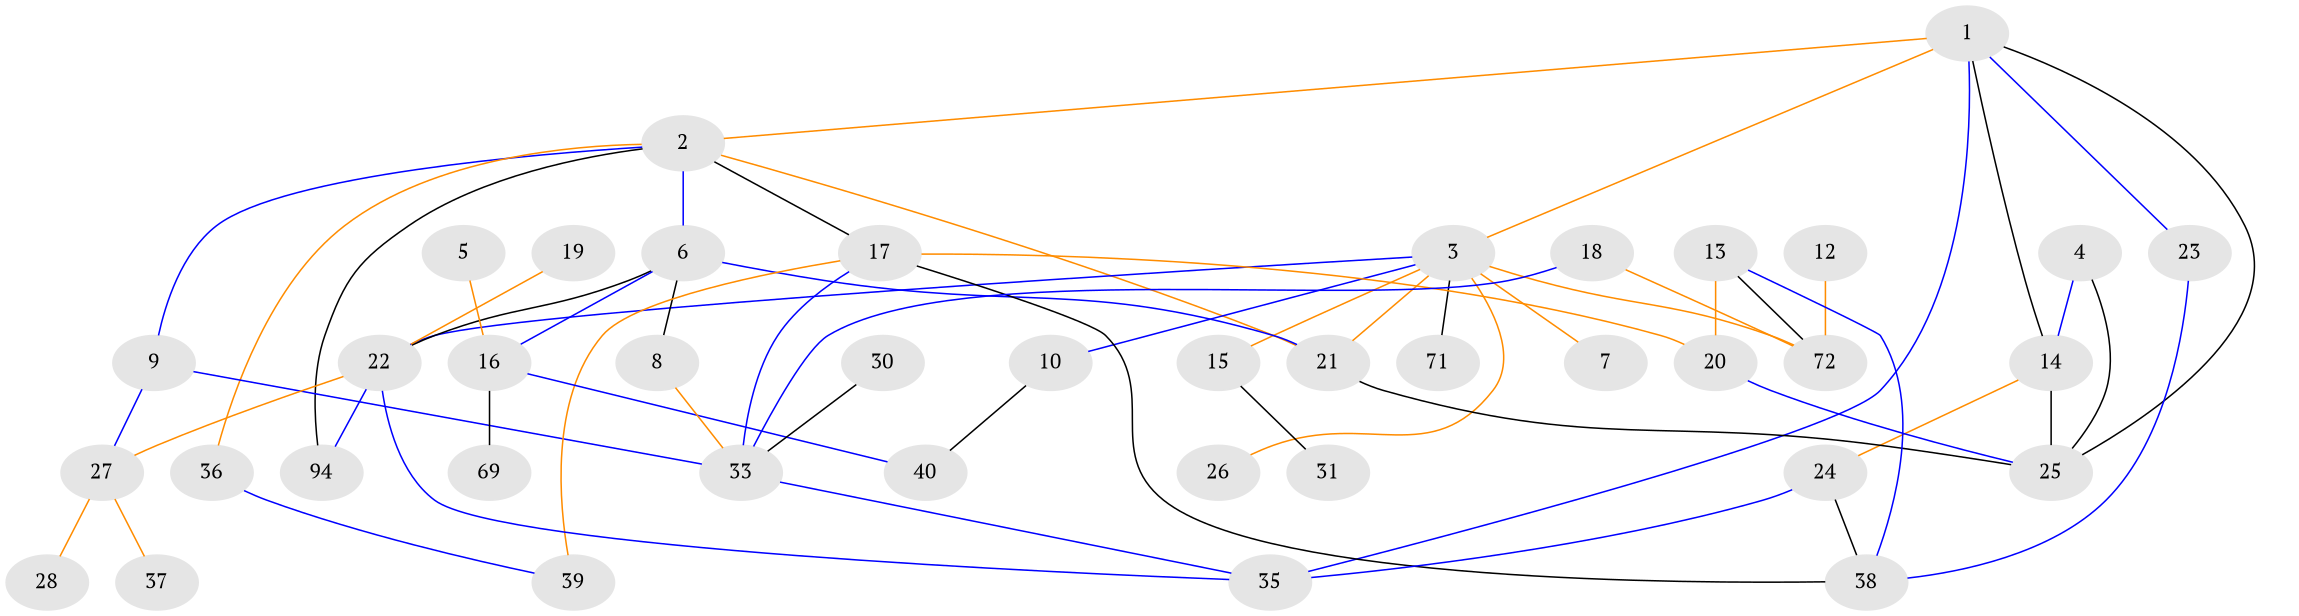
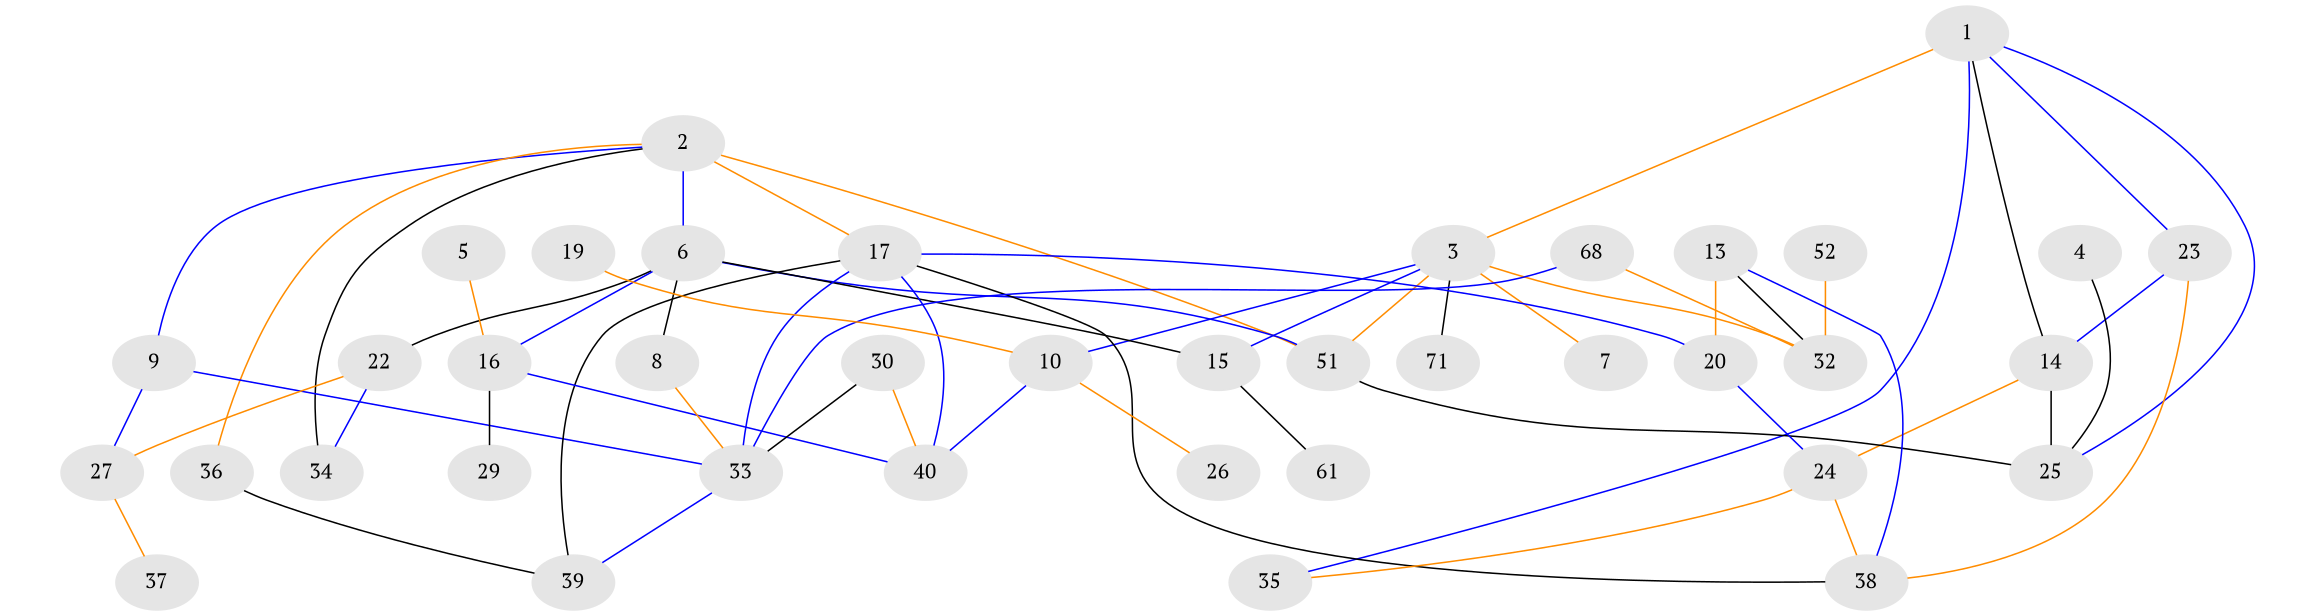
(1325, 88) -> none
(782, 198) -> (782, 198)
(2245, 226) -> (2245, 226)
(1592, 253) -> (1592, 253)
(1825, 253) -> (1825, 253)
(1306, 273) -> (1306, 273)
(834, 295) -> none
(487, 302) -> (808, 316)
(1335, 307) -> (1335, 307)
(2066, 308) -> (2120, 308)
none -> (975, 310)
(611, 328) -> (611, 328)
none -> (942, 356)
(1328, 363) -> (1328, 363)
(1825, 363) -> (1825, 363)
none -> (904, 418)
(988, 418) -> (988, 418)
(1879, 426) -> (1770, 418)
(1438, 430) -> (1143, 423)
(322, 473) -> (322, 473)
(490, 473) -> (490, 473)
(1328, 473) -> (1328, 473)
(2113, 492) -> (2113, 492)
(1846, 527) -> (1846, 527)
(1006, 528) -> (657, 528)
(388, 538) -> (388, 538)
(1554, 546) -> (1554, 546)
(768, 553) -> none
(47, 583) -> none
